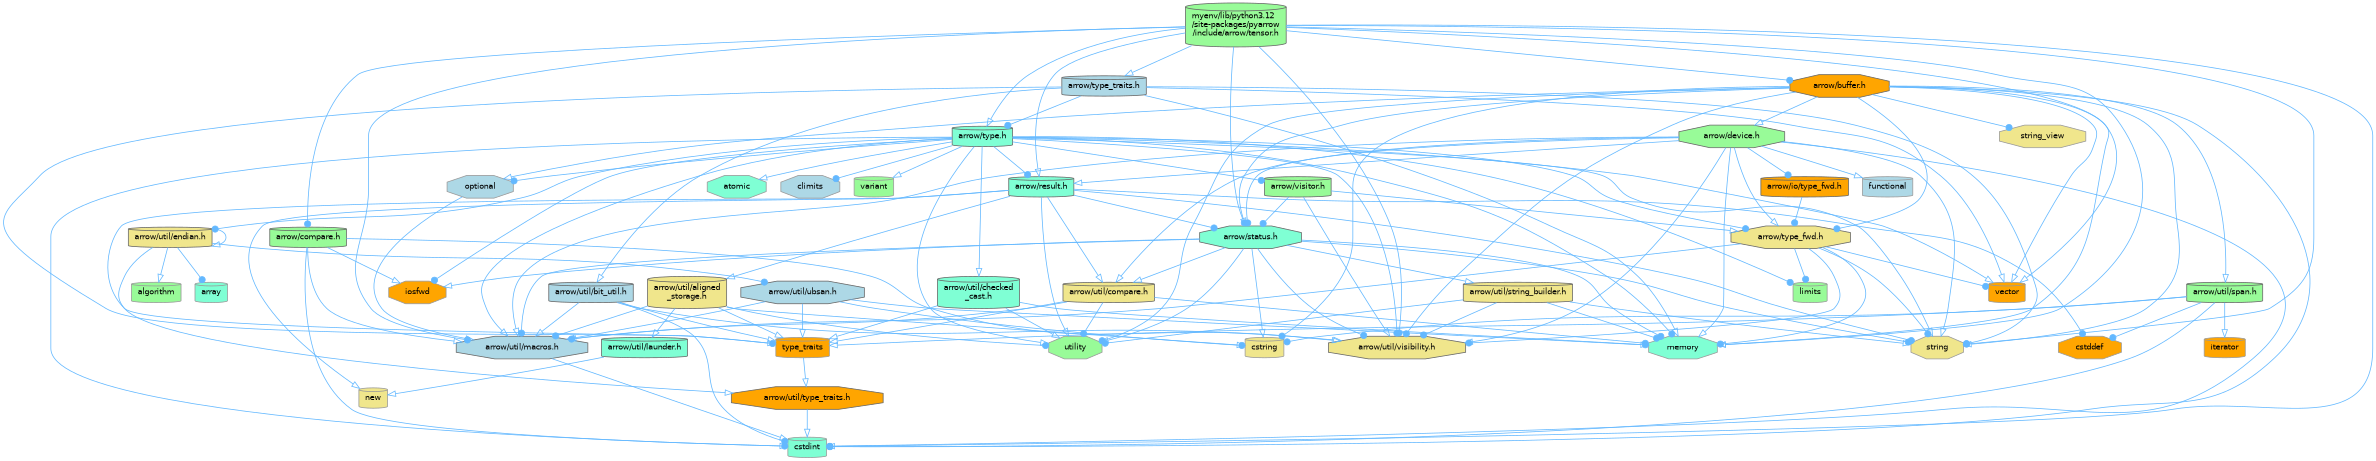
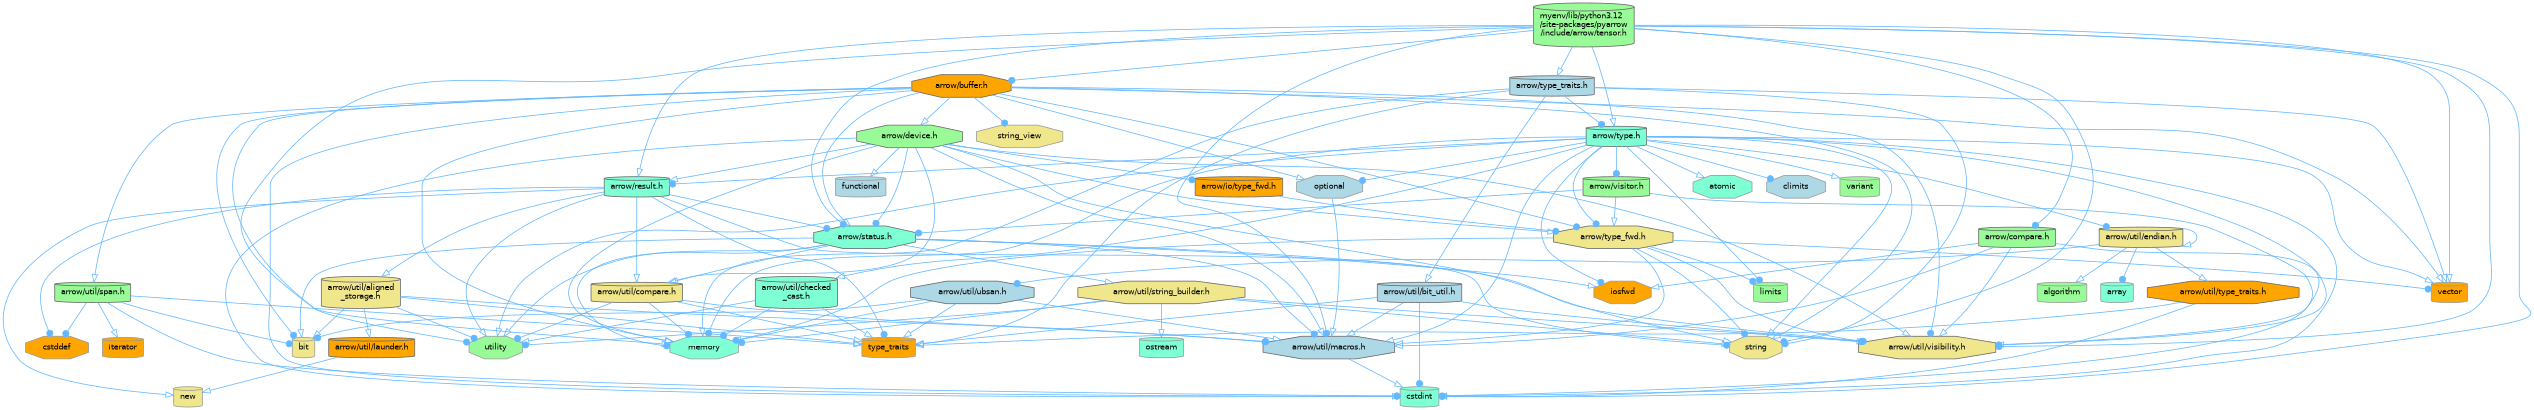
(1591, 274) -> none
(1518, 292) -> (1161, 292)
(644, 348) -> (372, 348)
none -> (1161, 348)
(1264, 348) -> (304, 348)
(804, 368) -> (1490, 333)
